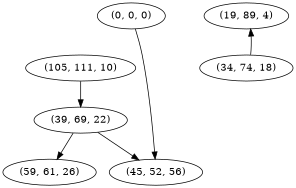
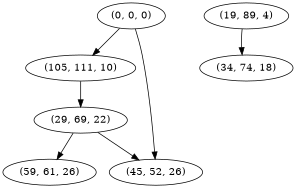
none -> (109, 39)
(251, 45) -> (242, 38)
(81, 120) -> (81, 120)
(156, 172) -> (156, 172)
